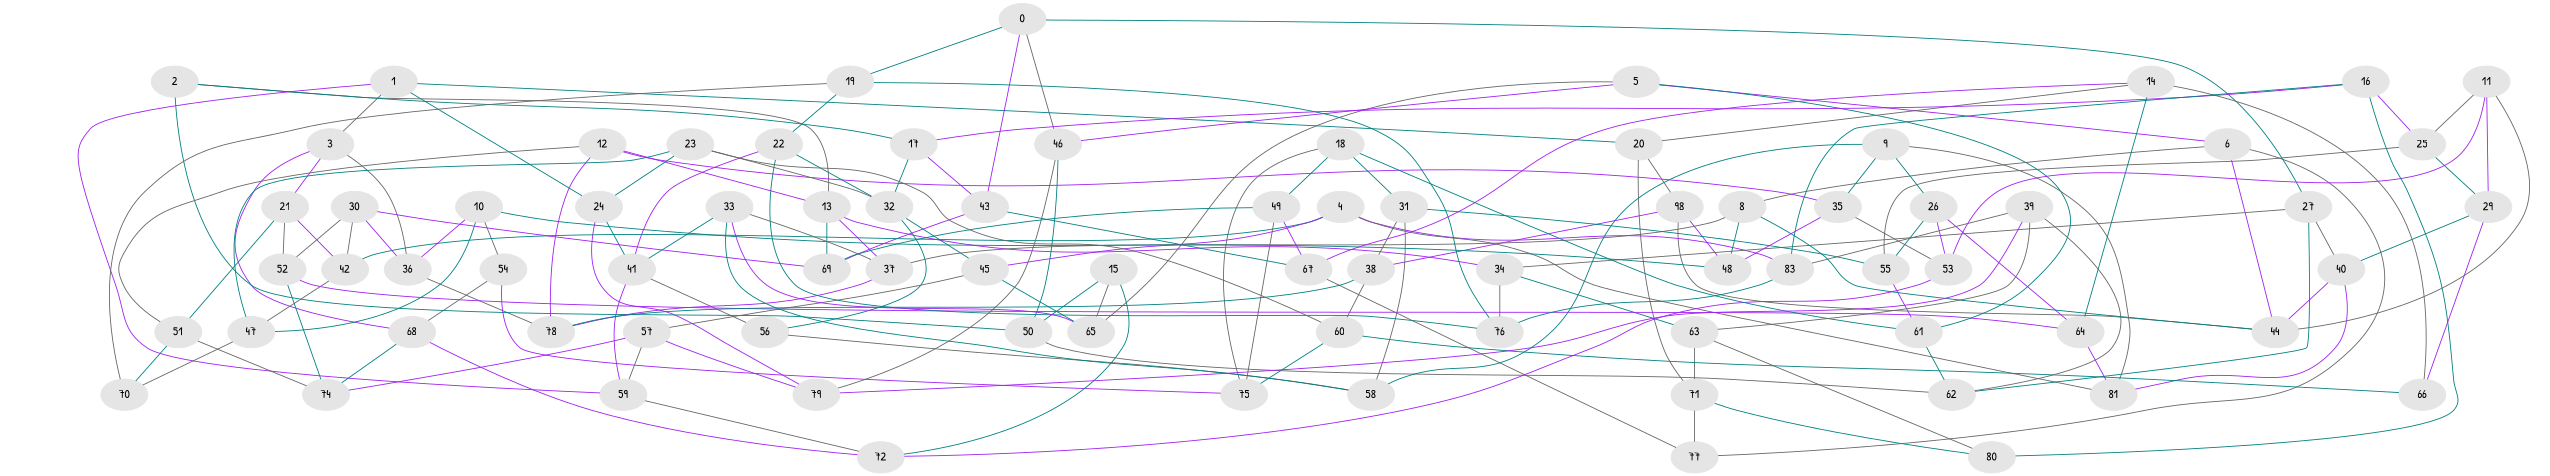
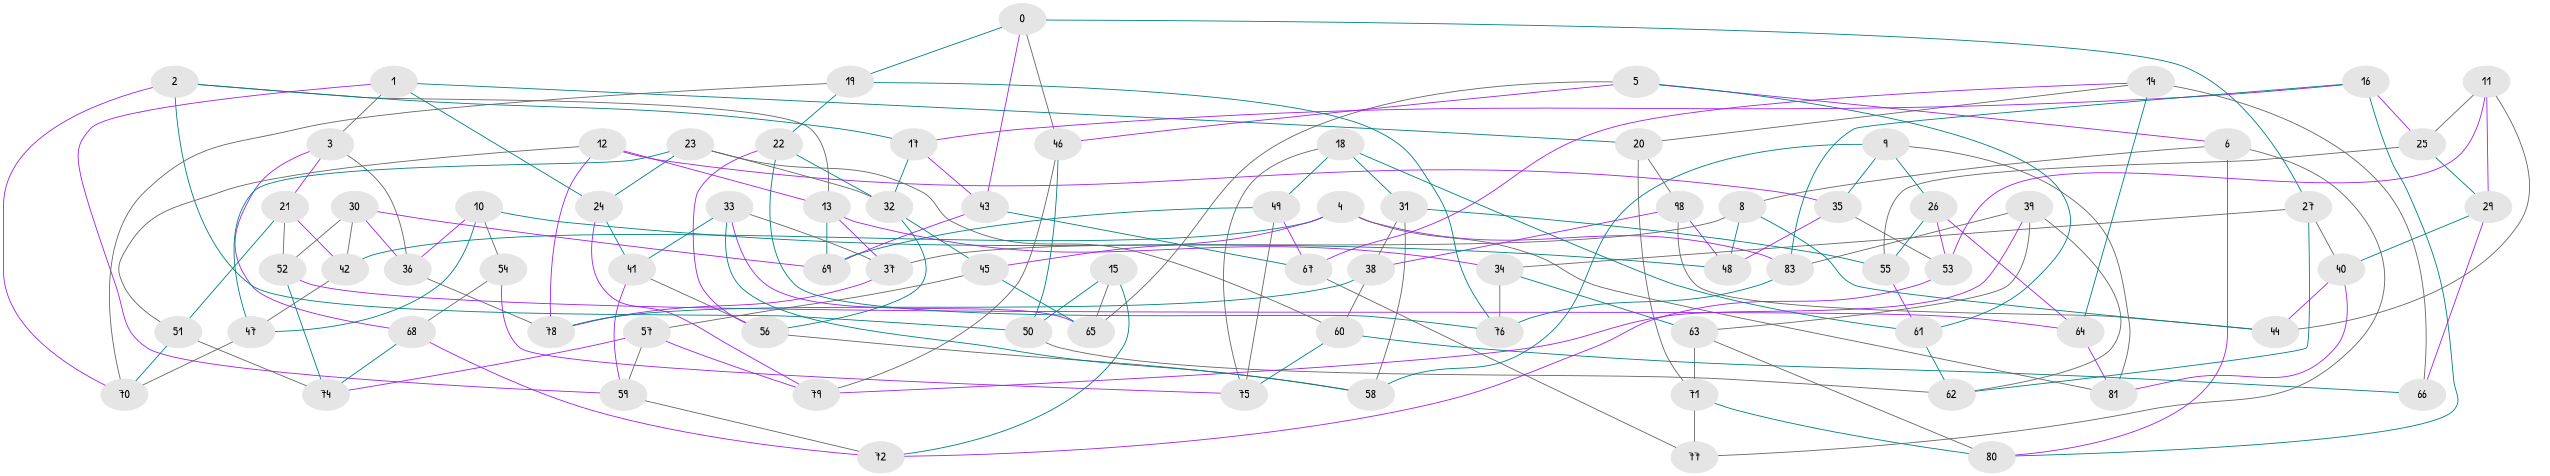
(679, 183) -> (693, 220)
none -> (3, 217)
(2252, 238) -> (2219, 367)
